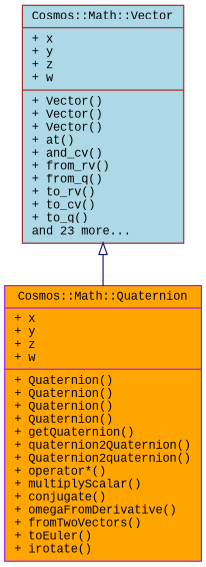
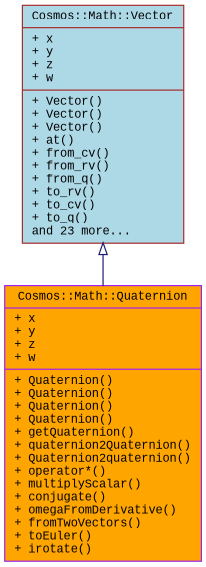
(68, 153) -> (71, 153)
